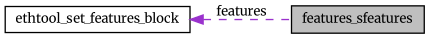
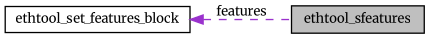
(358, 20) -> (358, 20)
